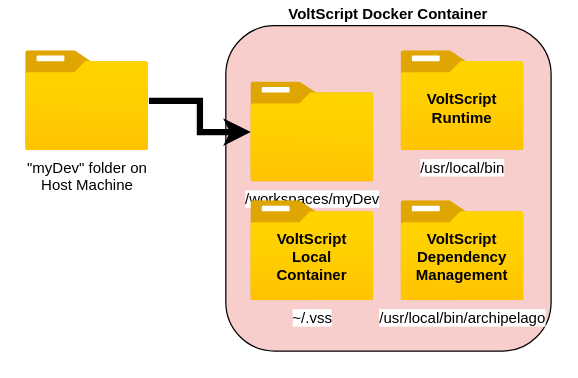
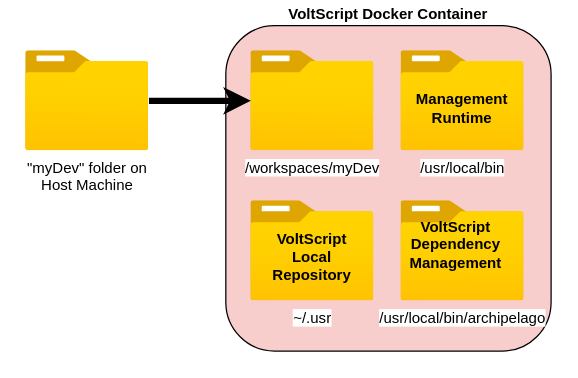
(462, 108) -> (462, 108)
(312, 132) -> (312, 101)
(312, 257) -> (312, 257)
(462, 257) -> (456, 244)
(313, 318) -> (313, 318)
